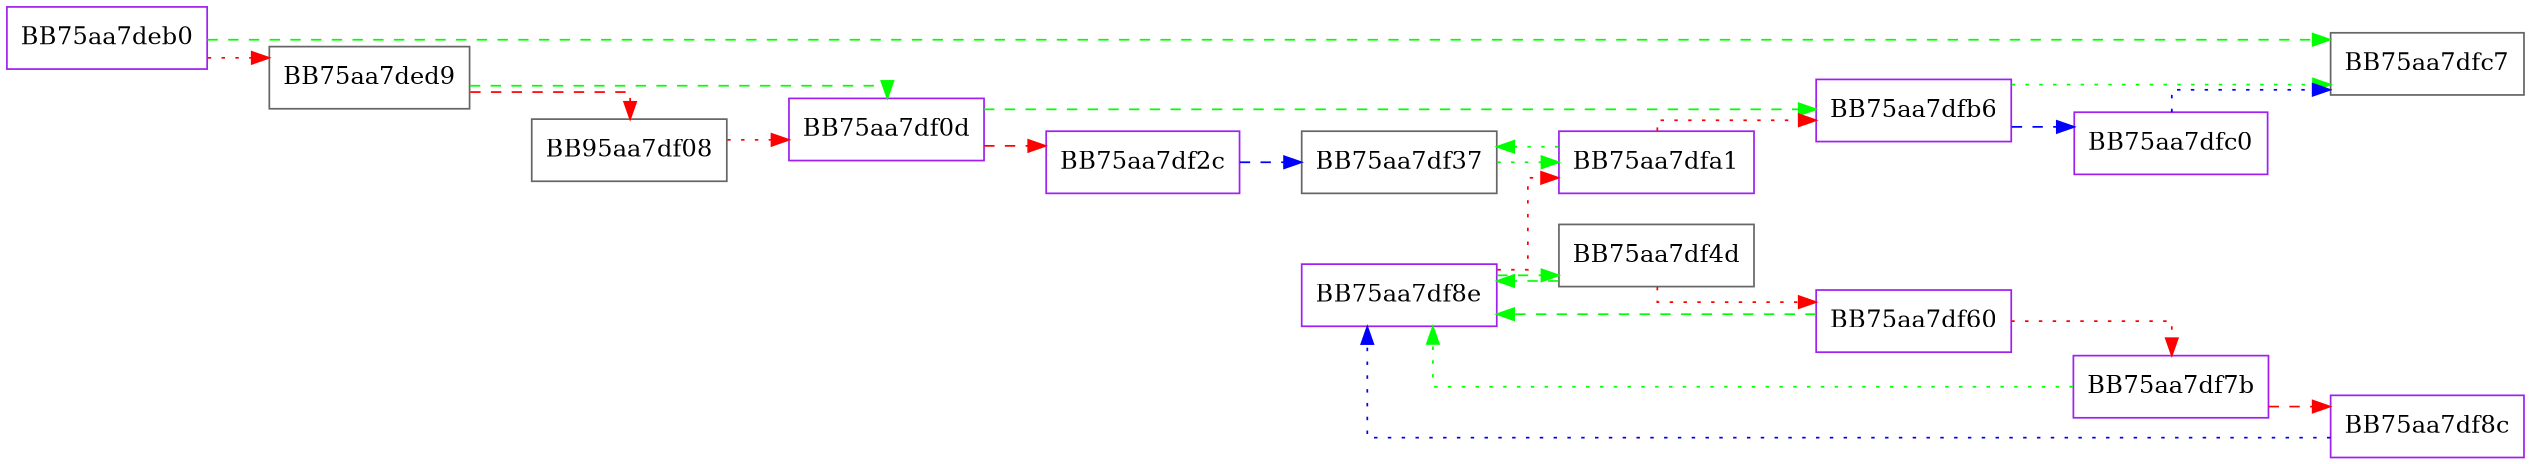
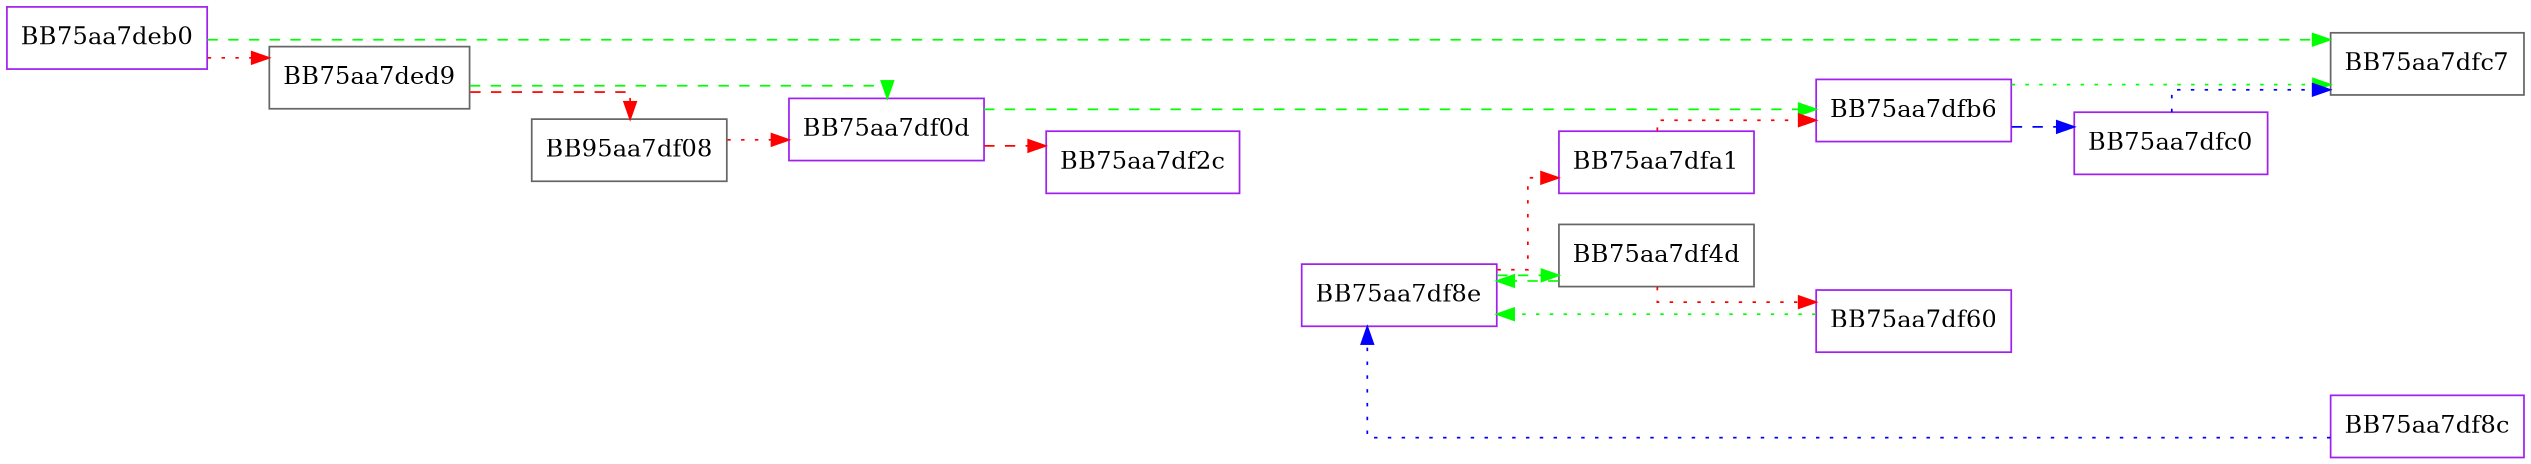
(1399, 162) -> none
(1665, 314) -> (1665, 314)
(2171, 387) -> none
